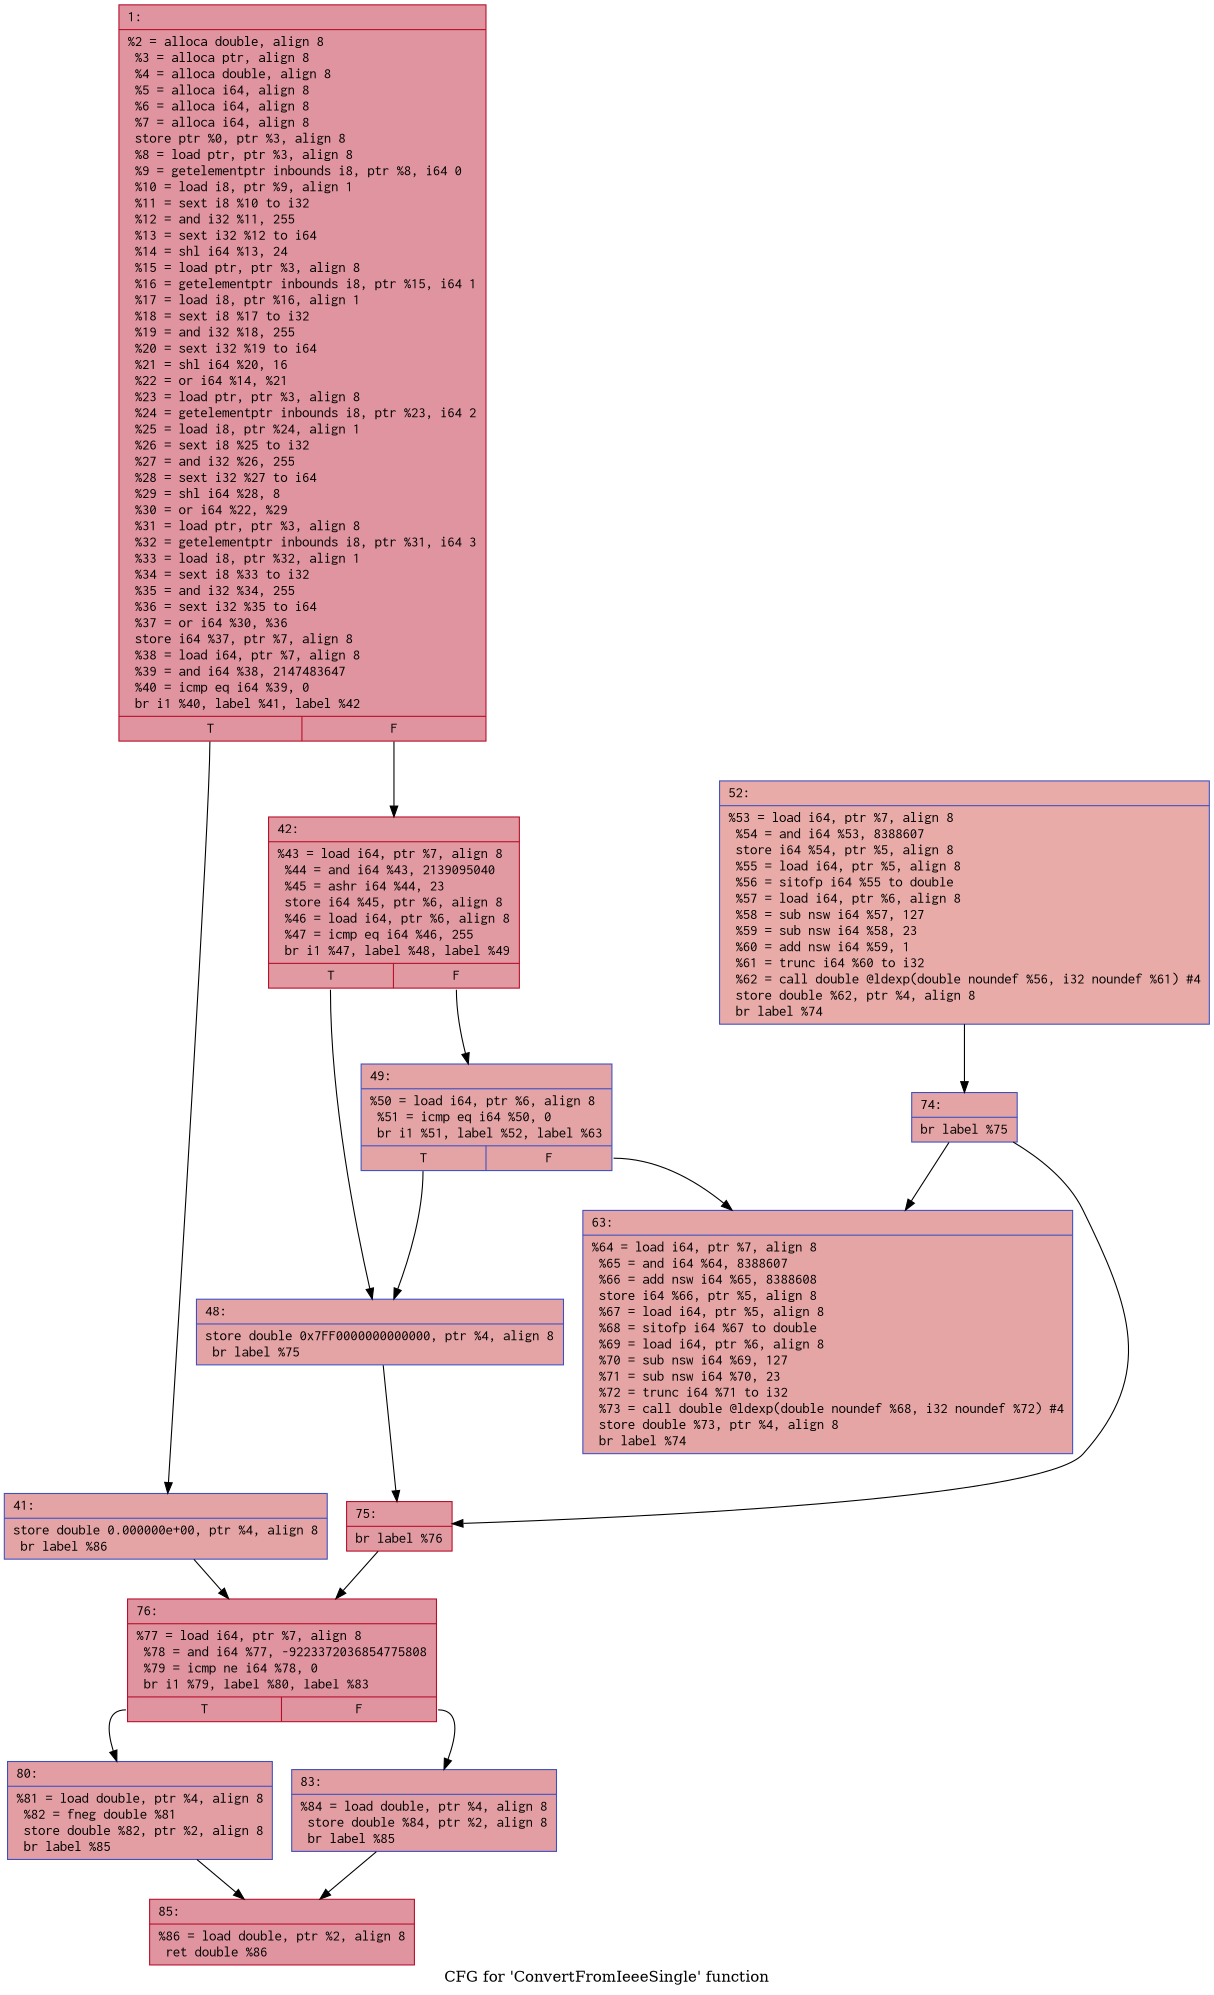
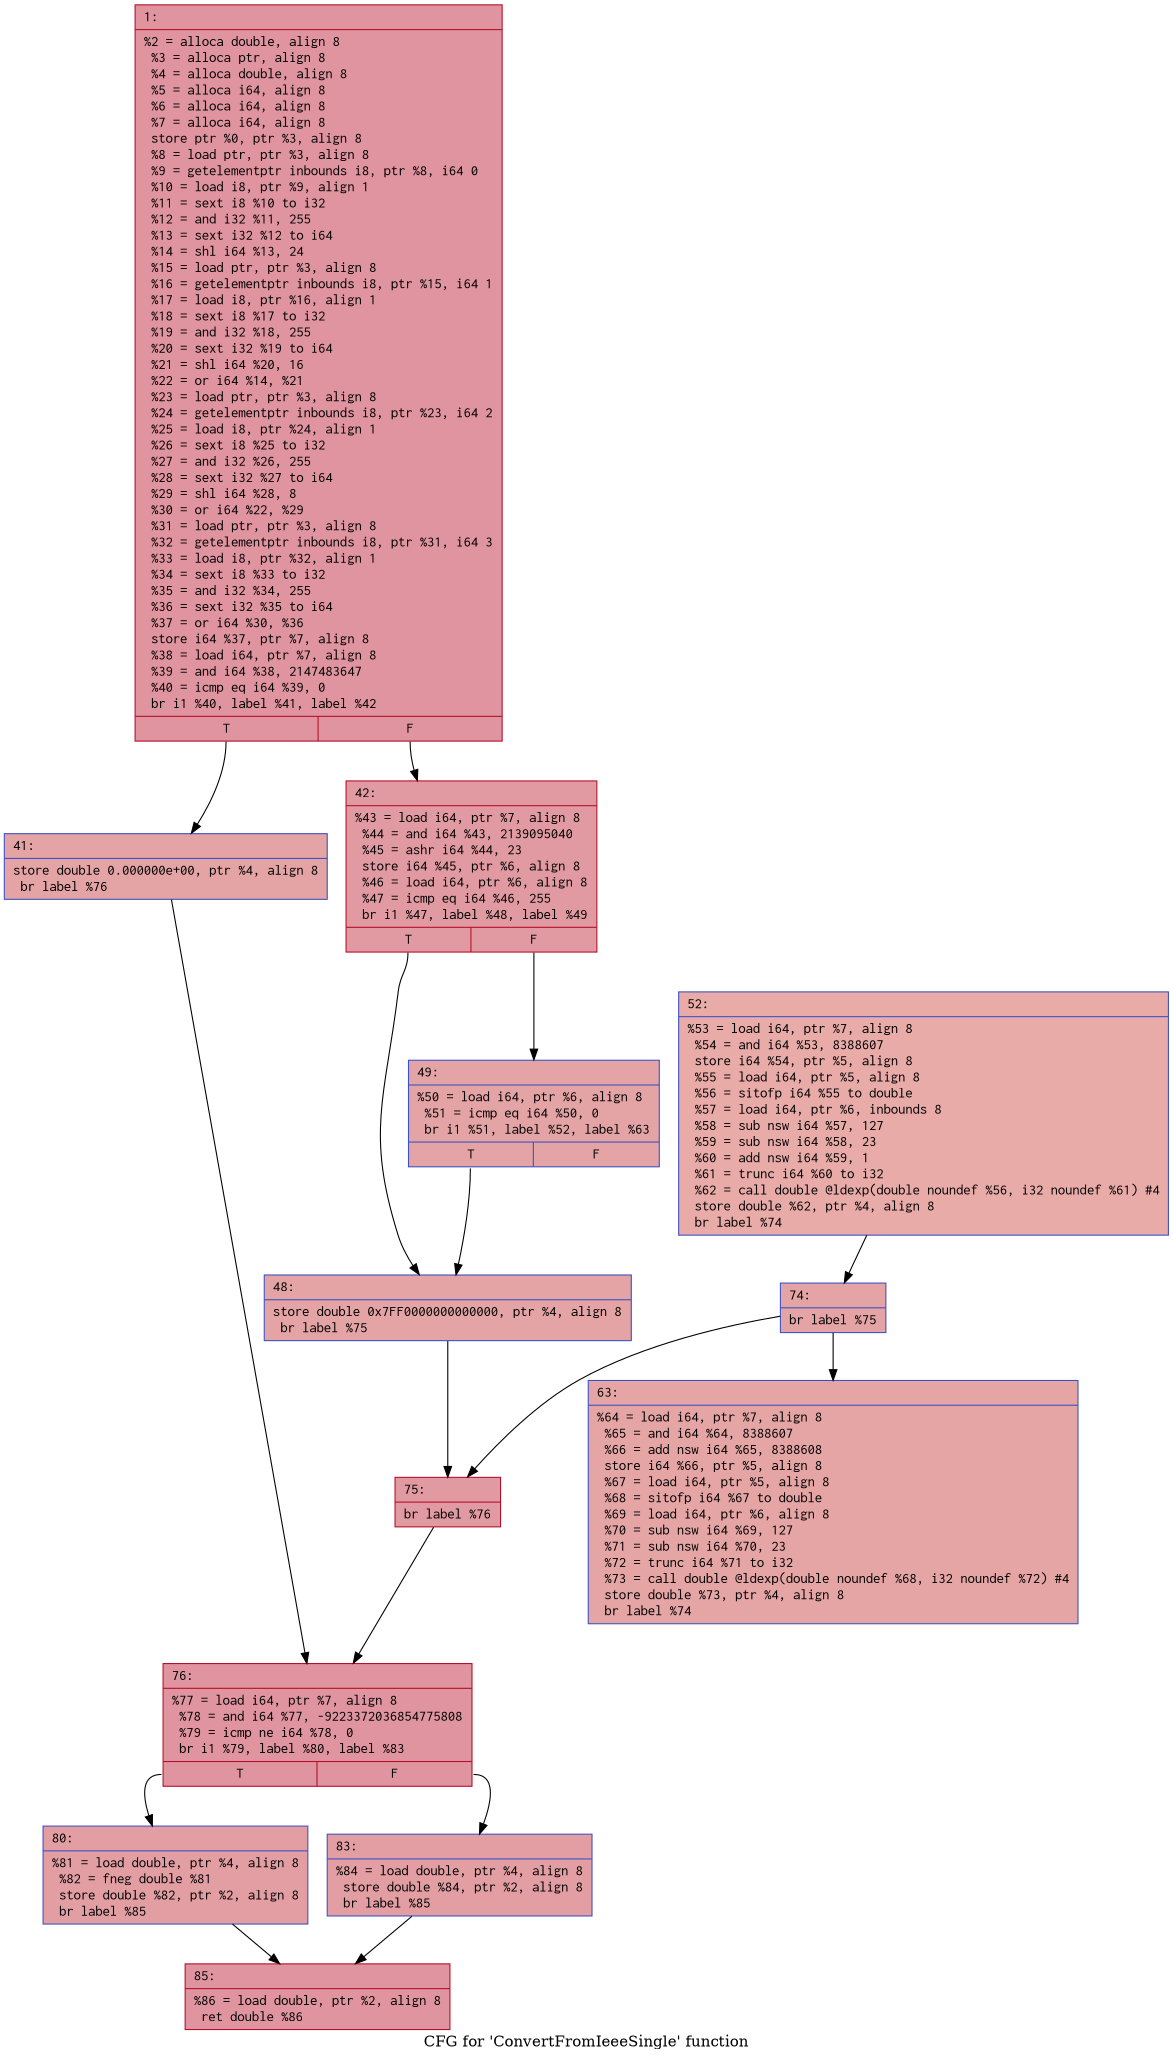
(845, 898) -> (815, 1109)
(672, 1171) -> none
(60, 1546) -> (60, 886)
